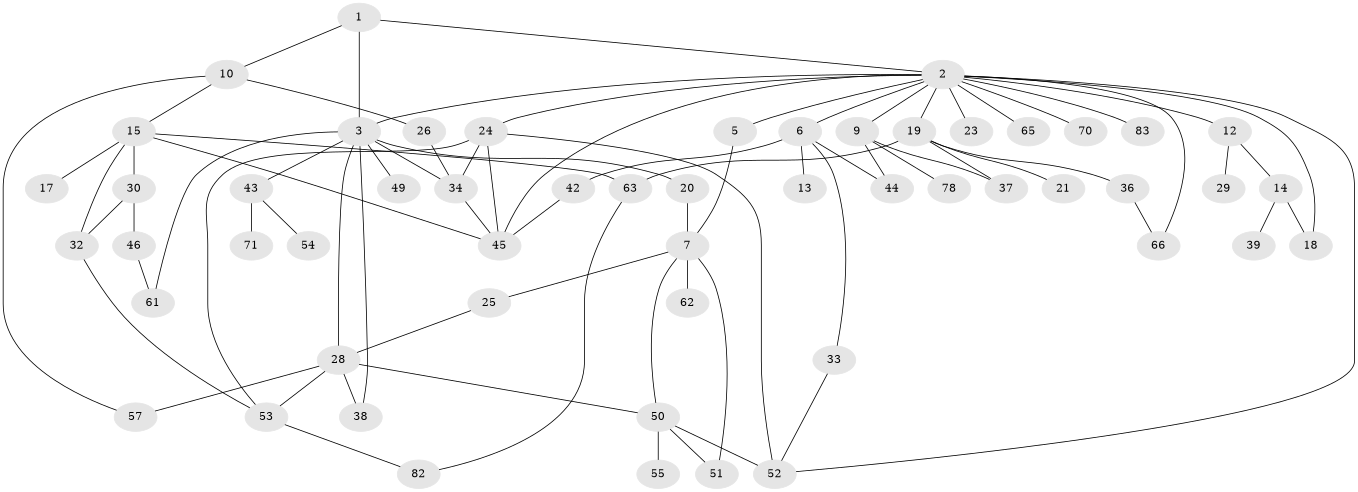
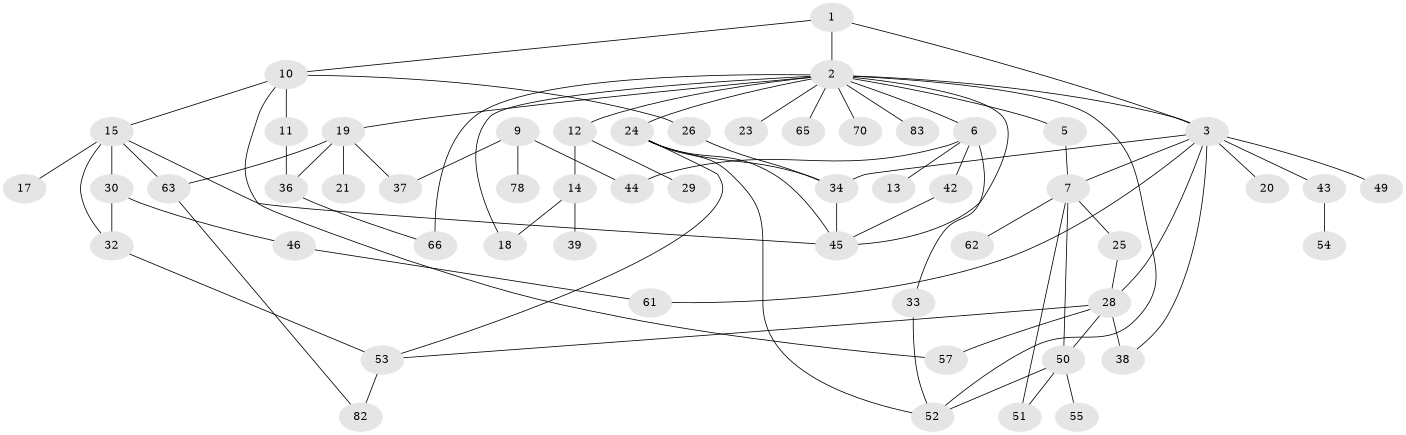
(900, 103) -> none
none -> (286, 132)
(688, 217) -> (1137, 160)
(251, 246) -> none
